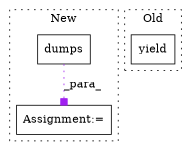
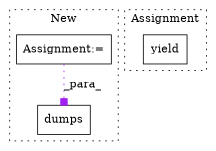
(153, 19) -> (166, 19)
(64, 81) -> (64, 81)
